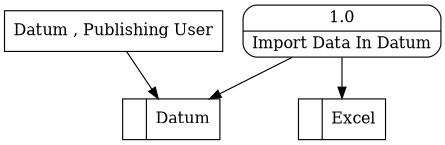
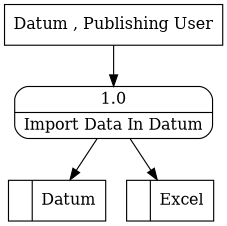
(139, 70) -> (114, 60)
